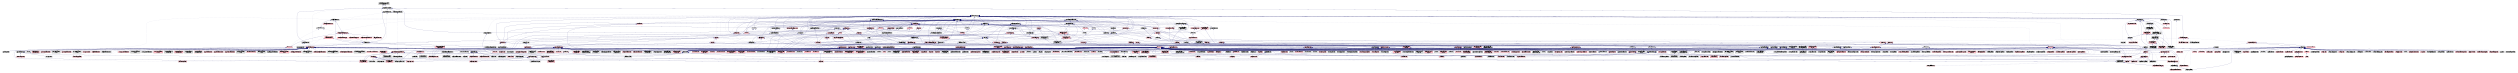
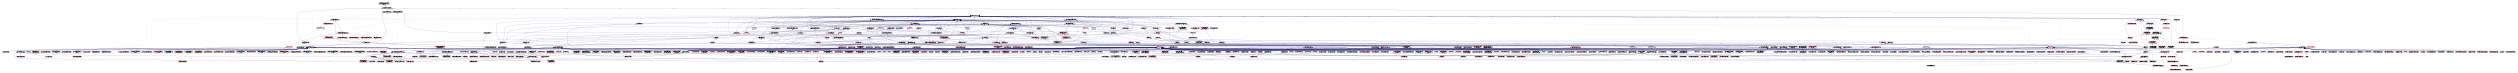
(2195, 42) -> (2195, 42)
